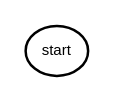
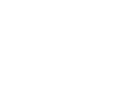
(57, 51) -> none
